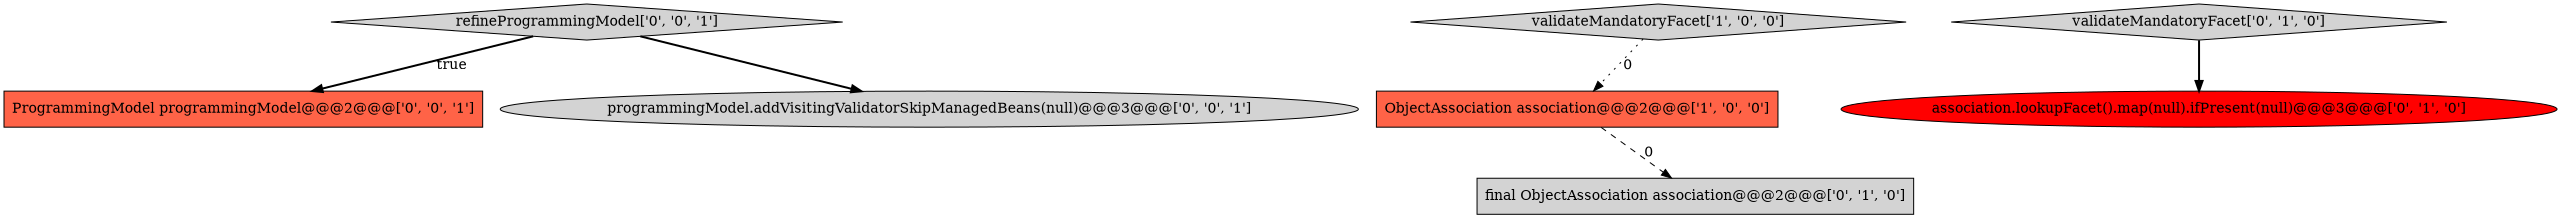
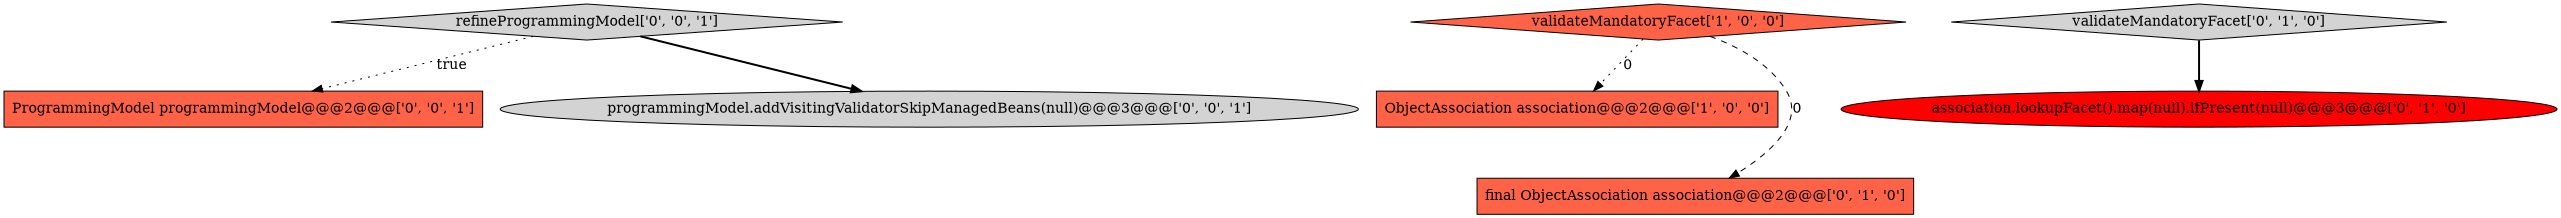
(1658, 22) -> (1658, 22)
(428, 62) -> (428, 62)
(1632, 150) -> (1788, 96)
(1695, 196) -> (1695, 196)
